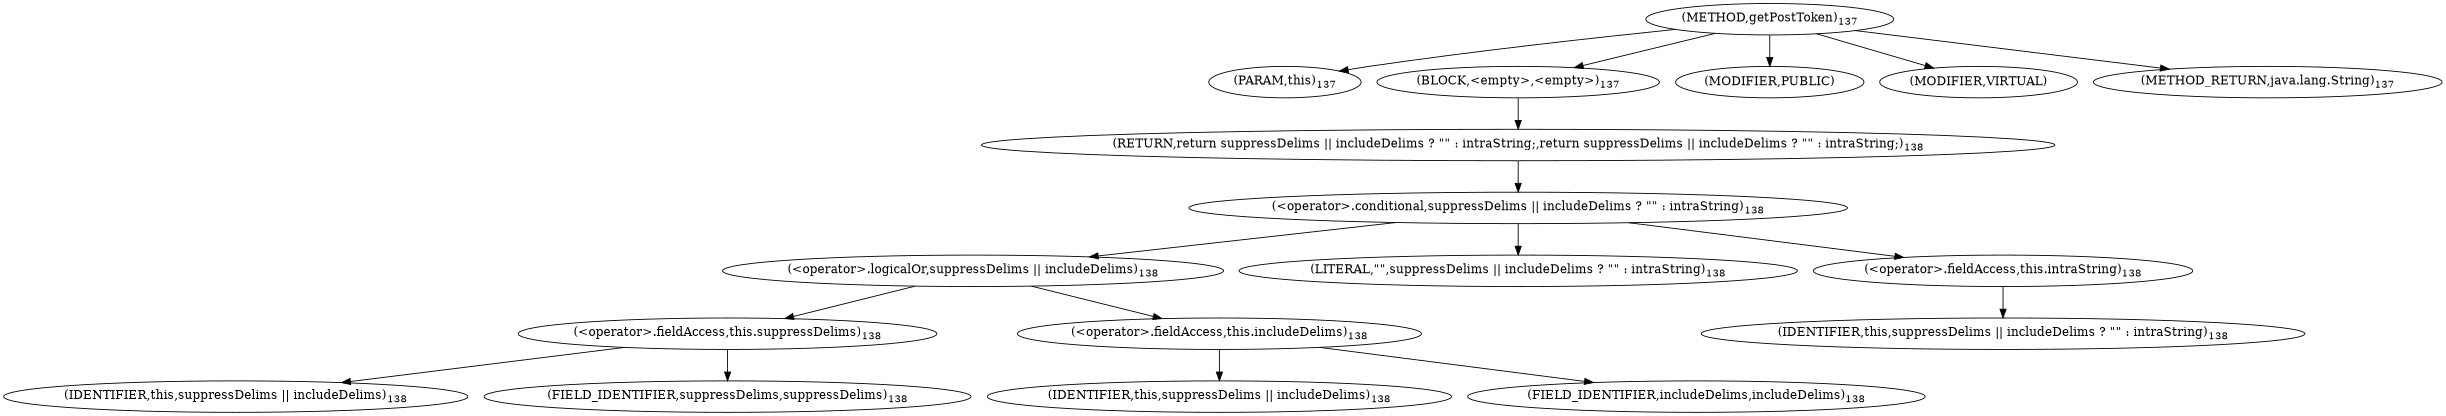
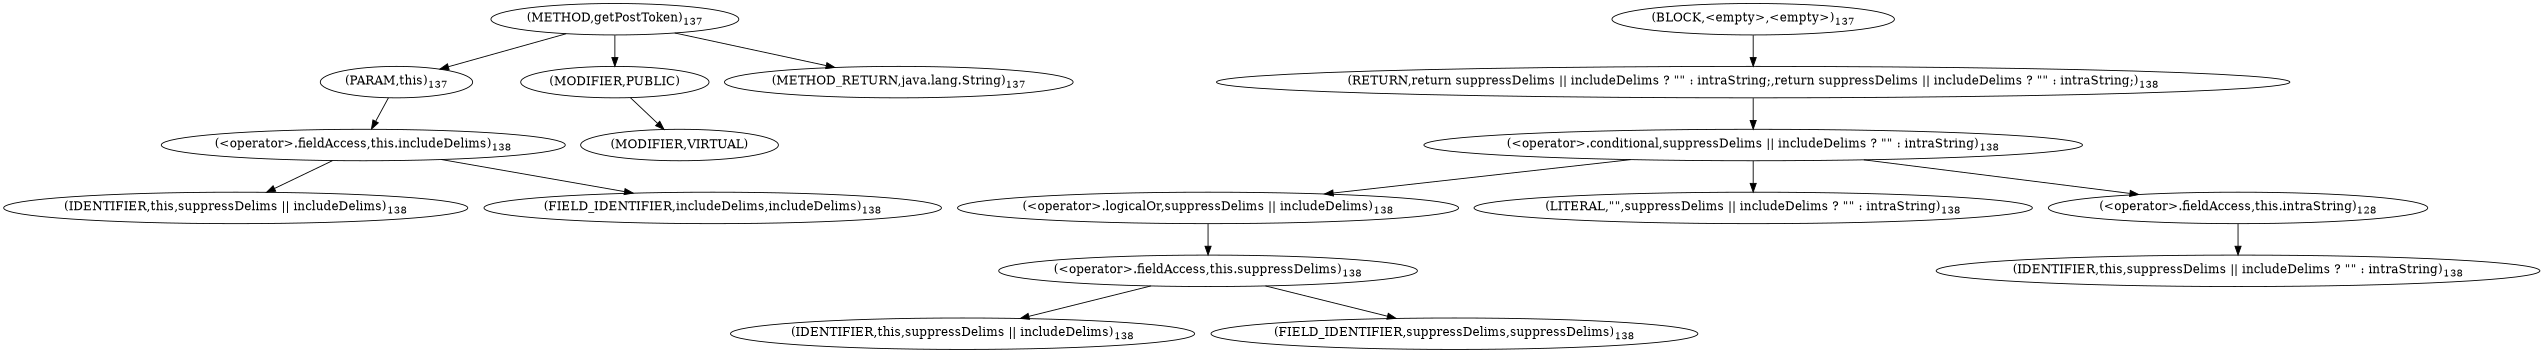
(1649, 49) -> none
(1871, 50) -> (644, 111)
(2132, 270) -> (2367, 207)
(1092, 301) -> (382, 110)
